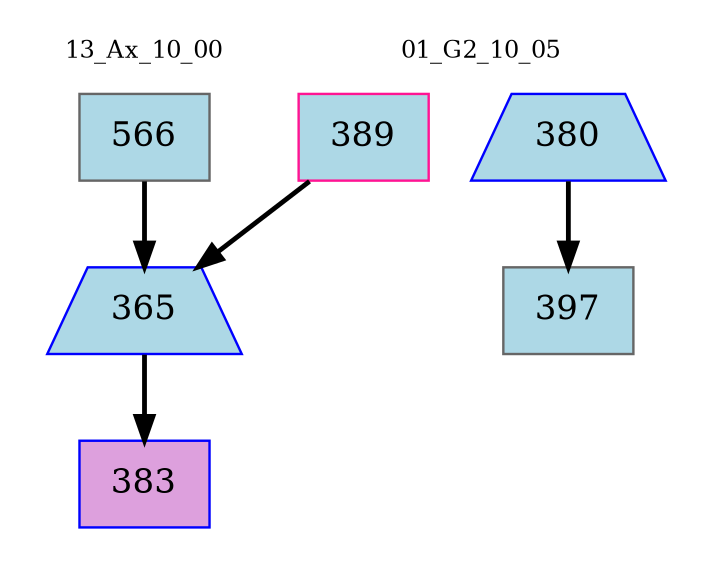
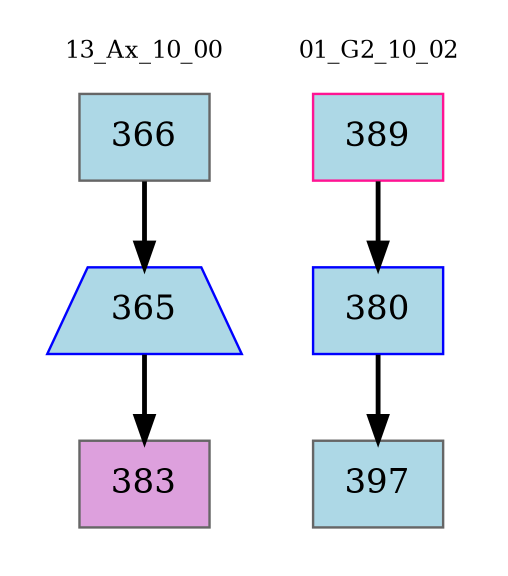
(482, 52) -> (379, 52)
(144, 137) -> (144, 137)
(568, 137) -> (378, 311)
(245, 231) -> (378, 212)
(144, 484) -> (144, 484)
